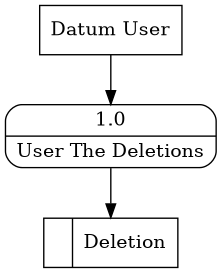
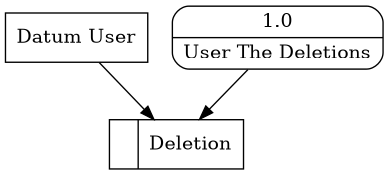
(111, 73) -> (122, 86)
